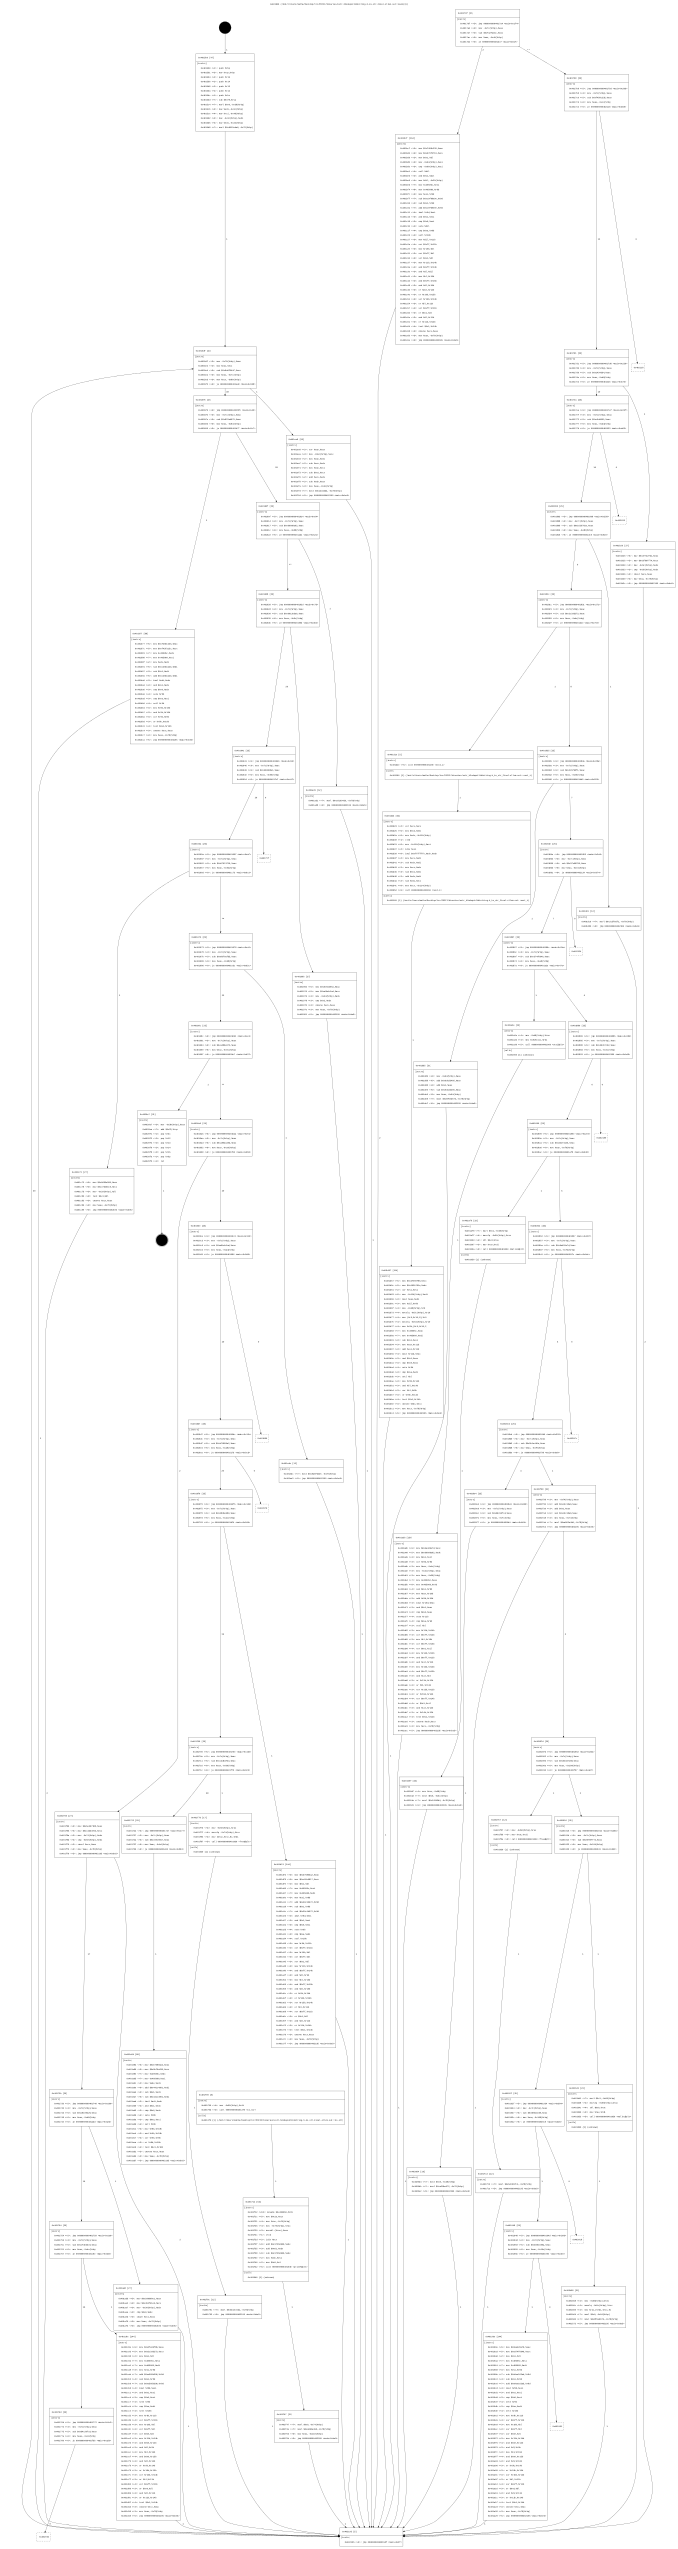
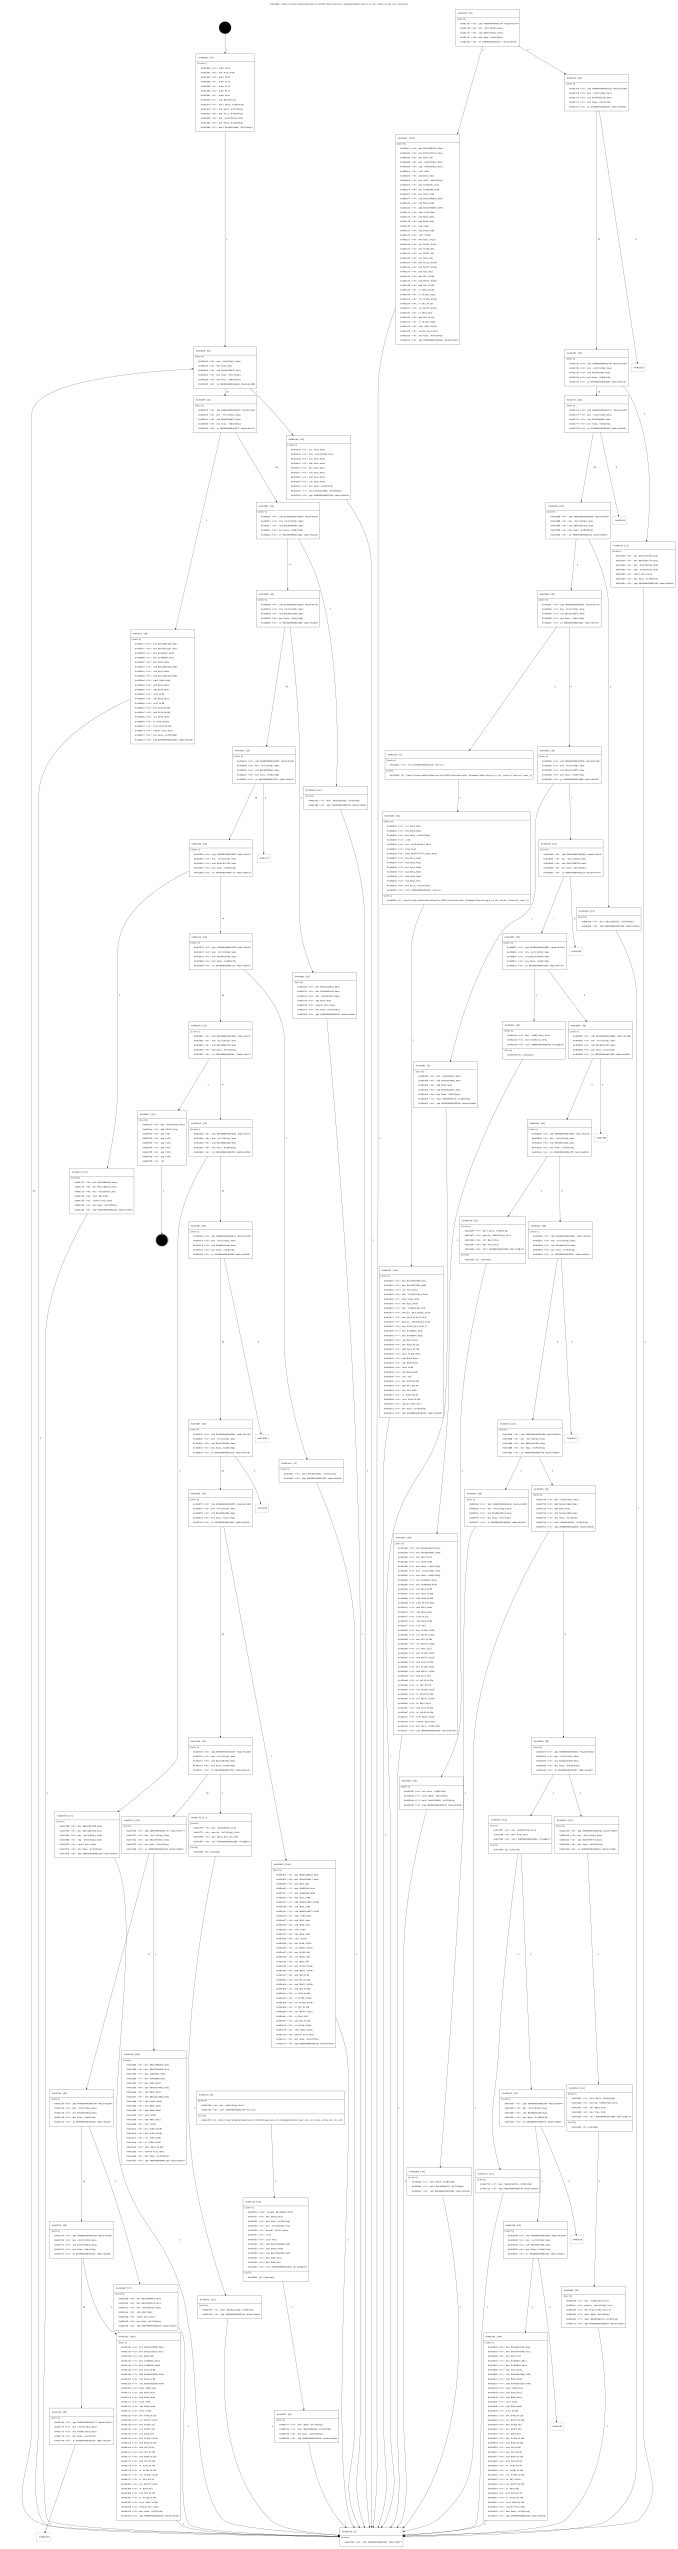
(560, 1970) -> (526, 1971)
(84, 1973) -> (118, 1970)
